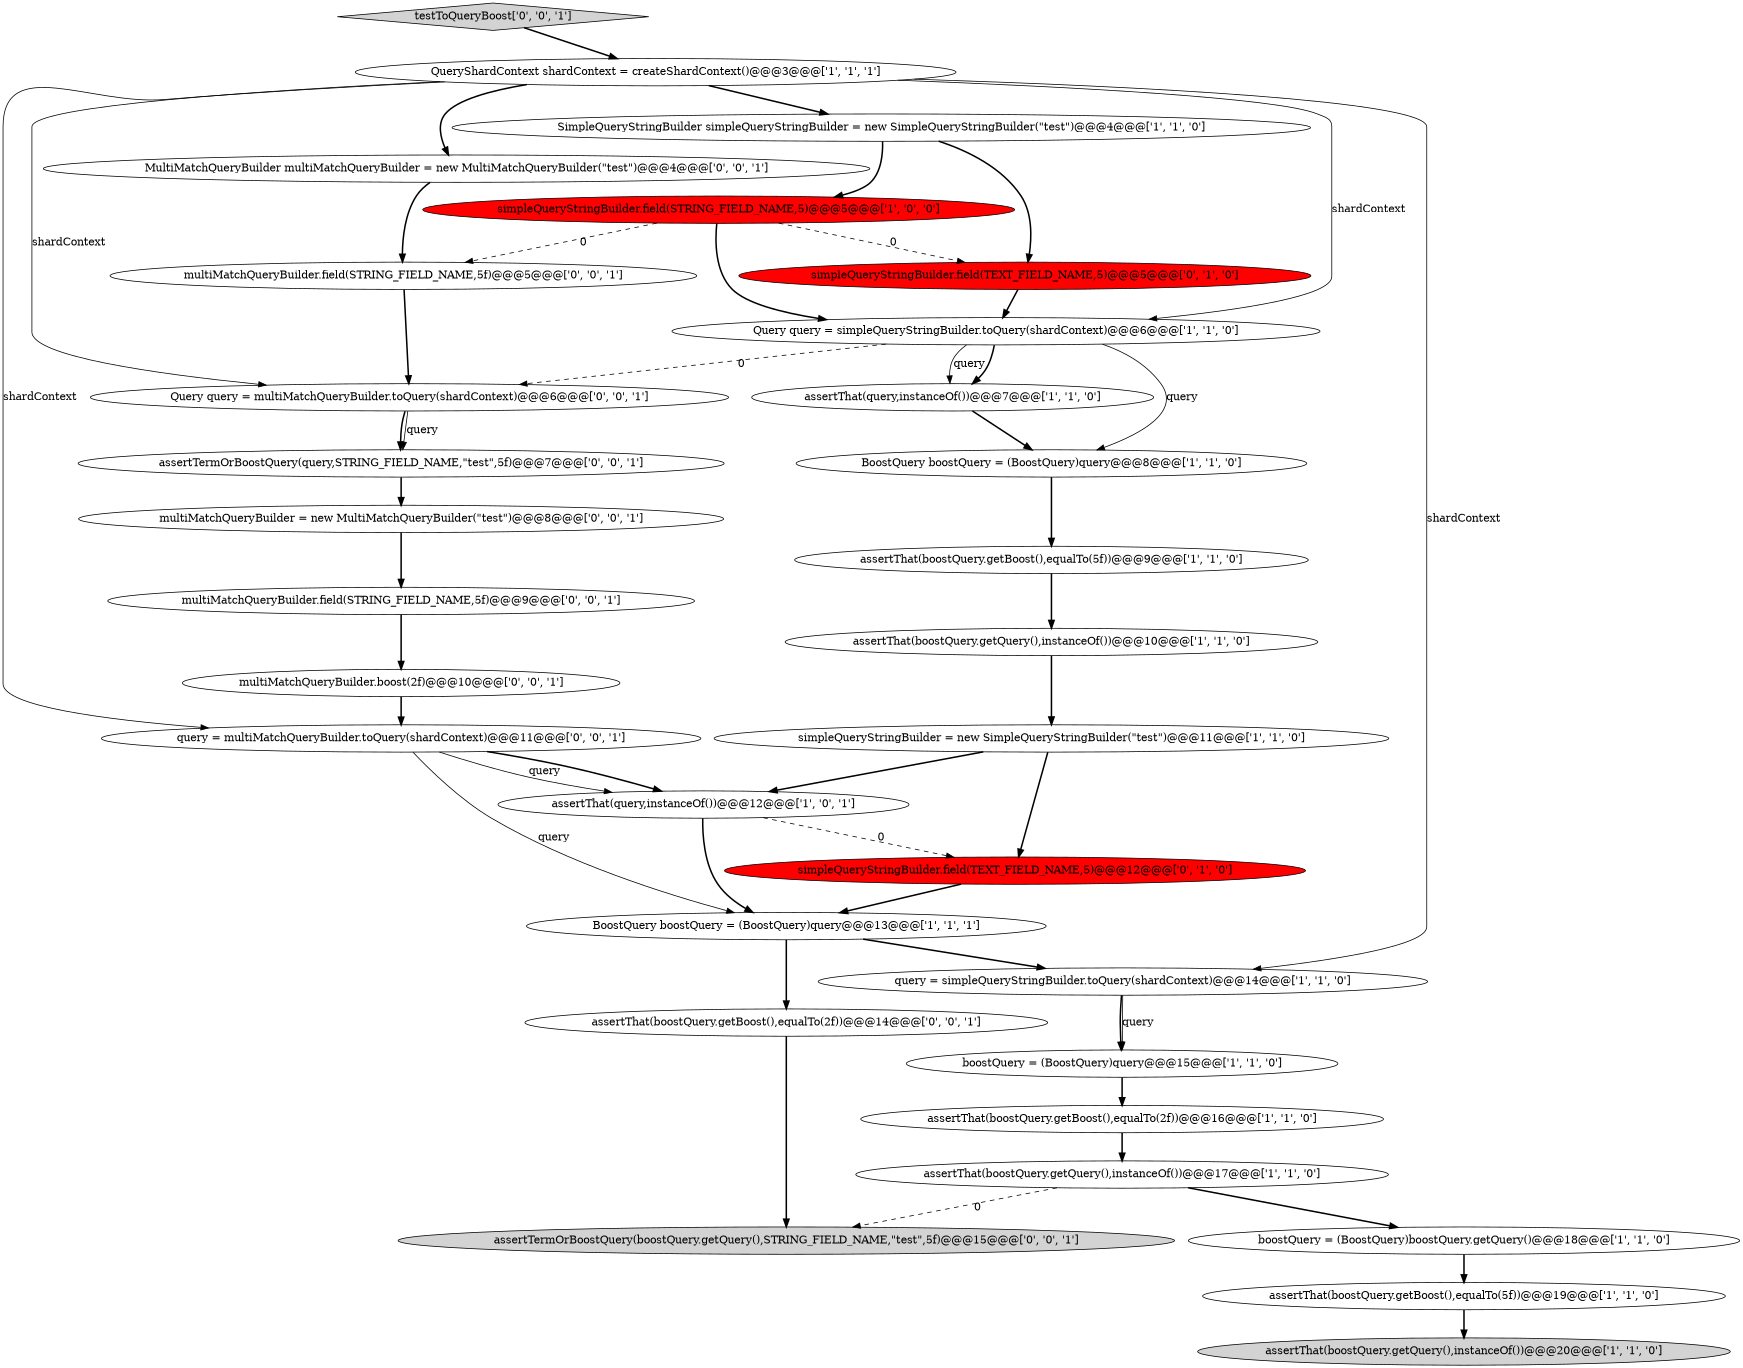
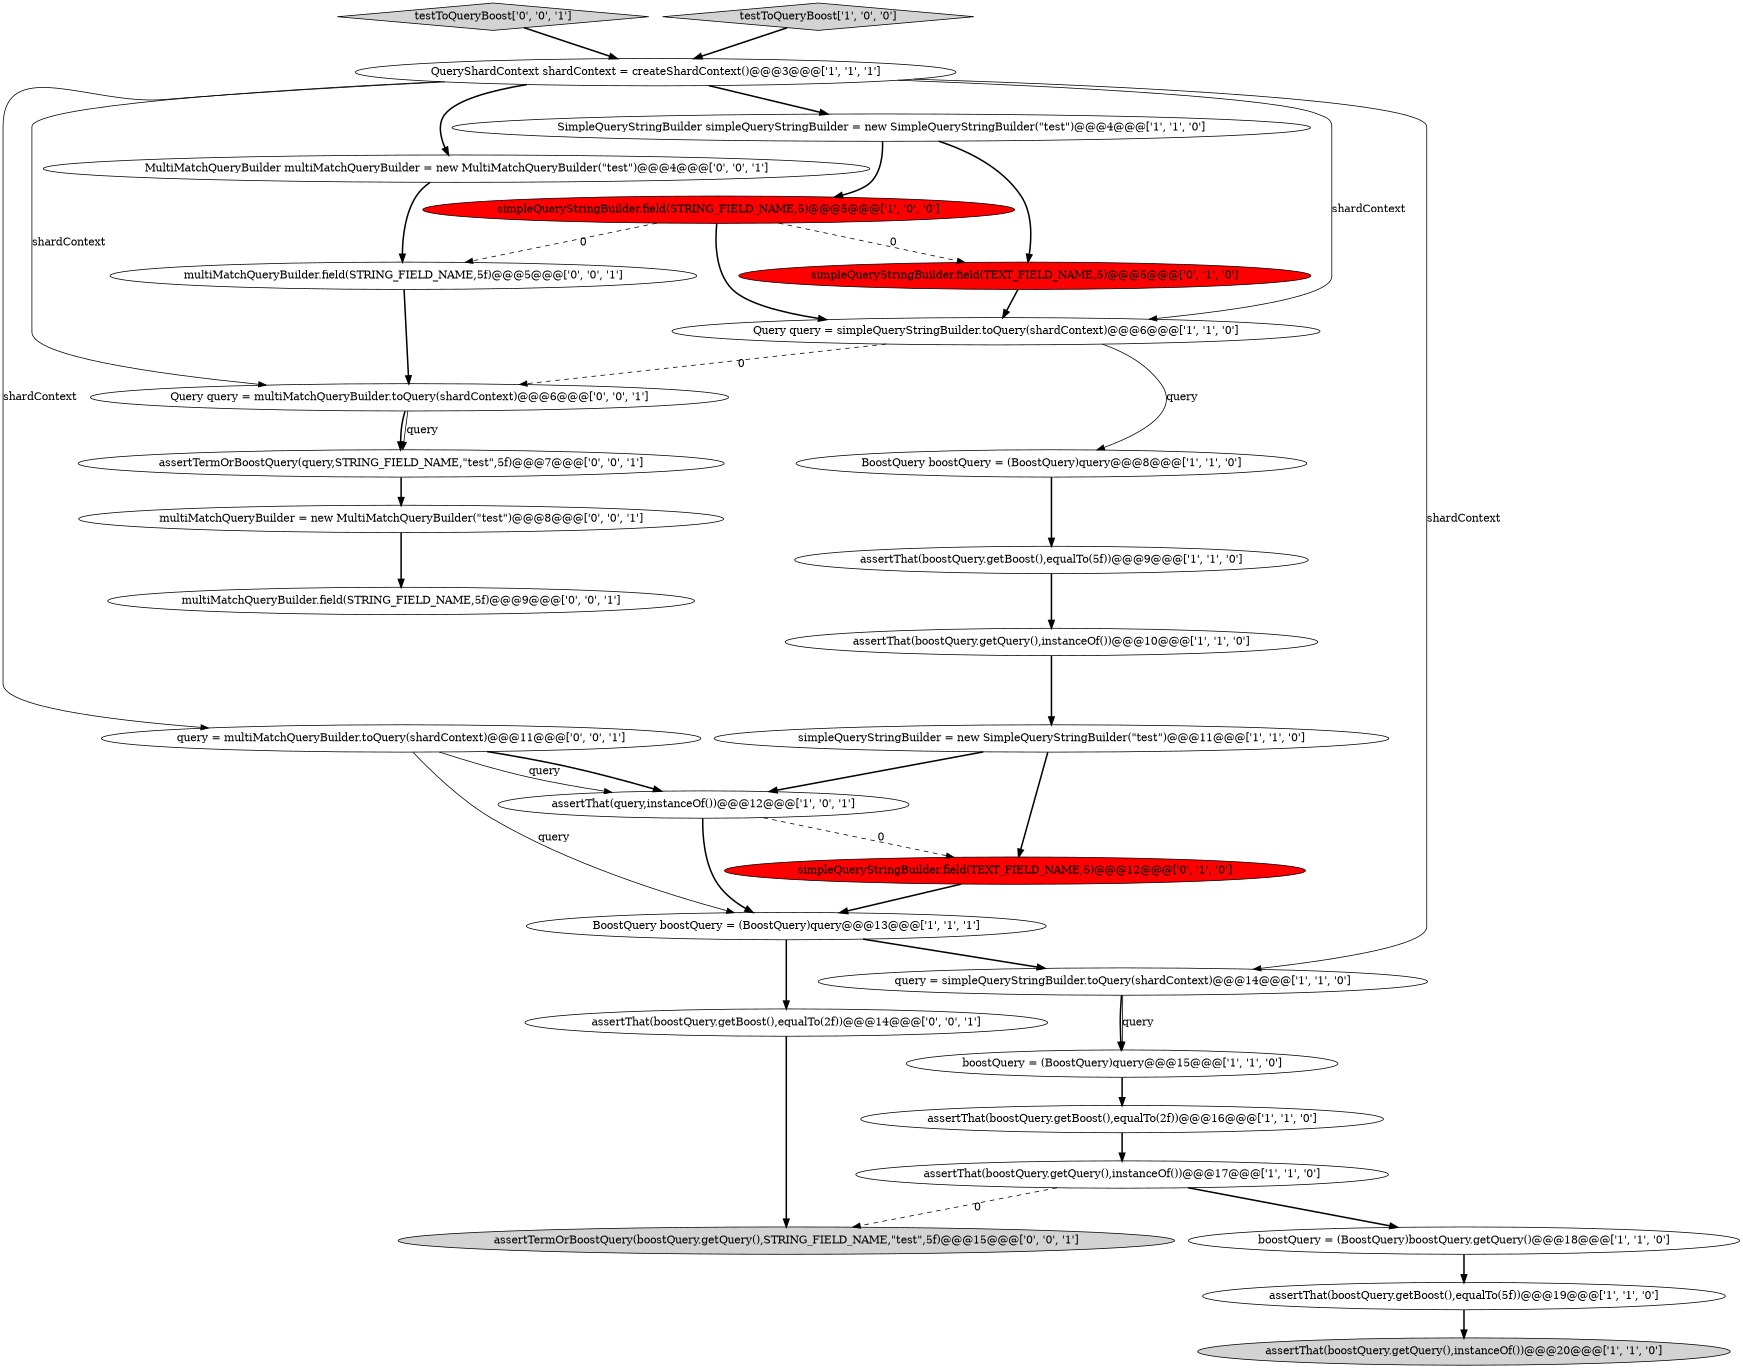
none -> (818, 17)
(953, 397) -> none
(401, 683) -> none
